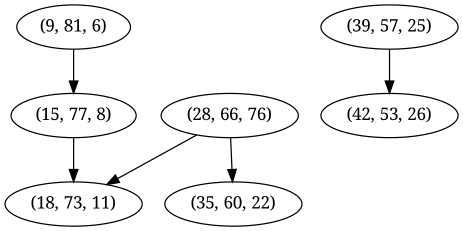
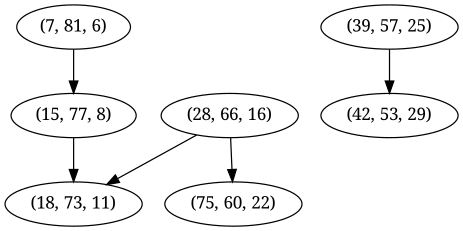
(74, 27) -> (74, 27)
(230, 116) -> (230, 116)
(390, 116) -> (390, 116)
(233, 204) -> (233, 204)
